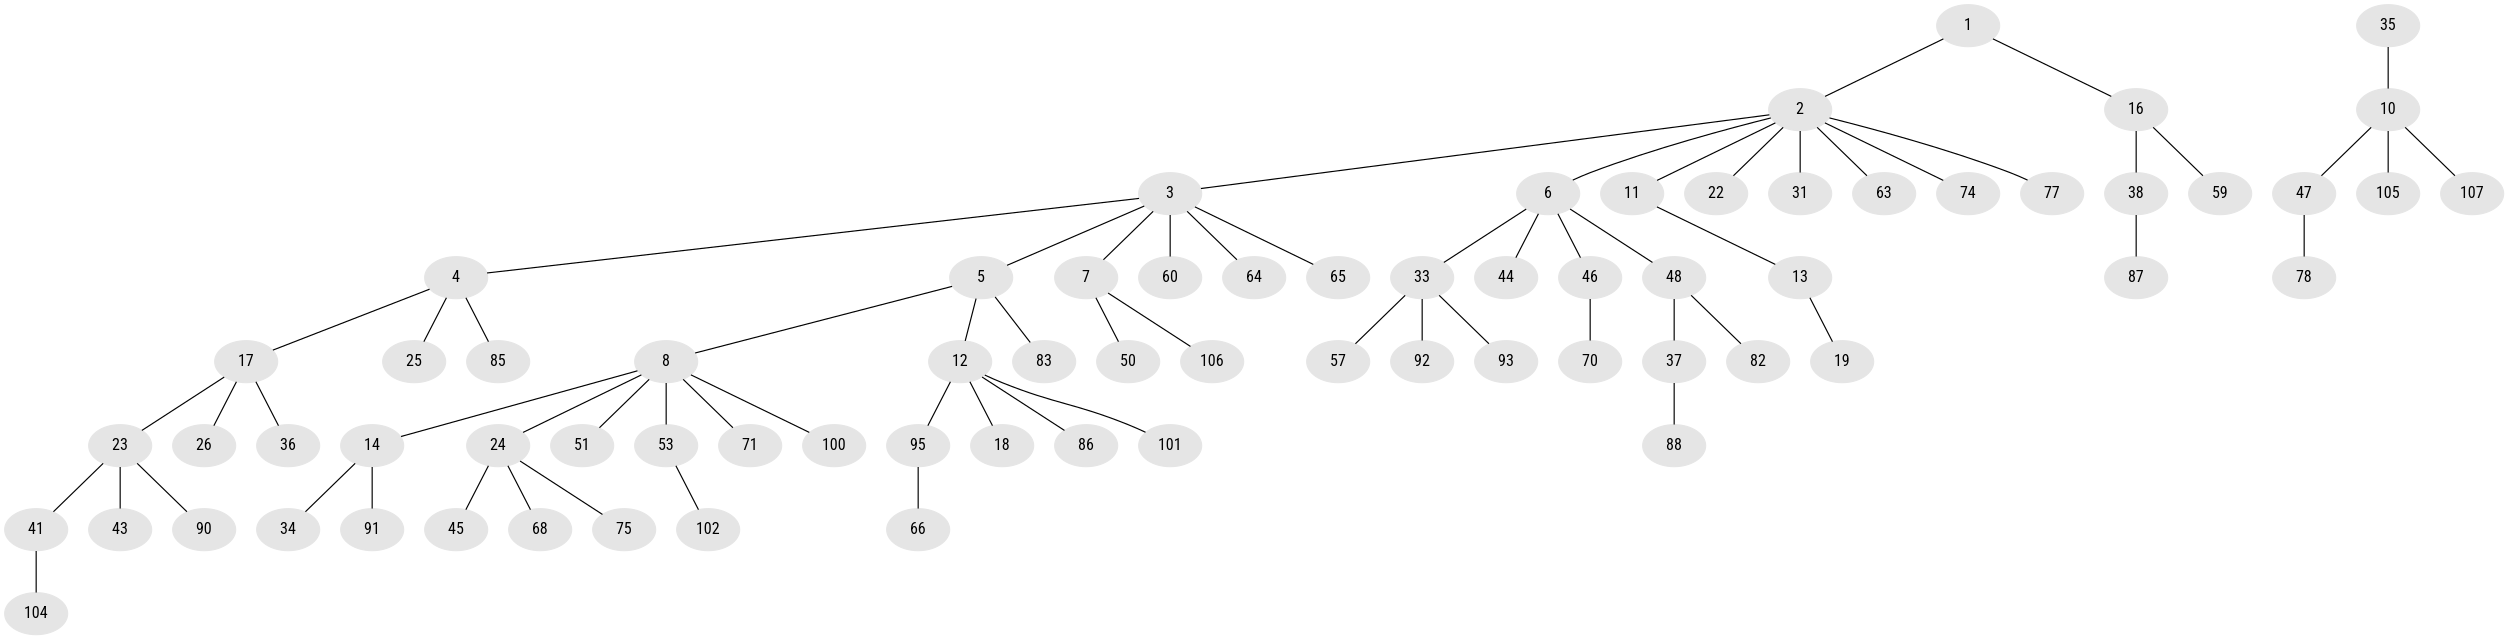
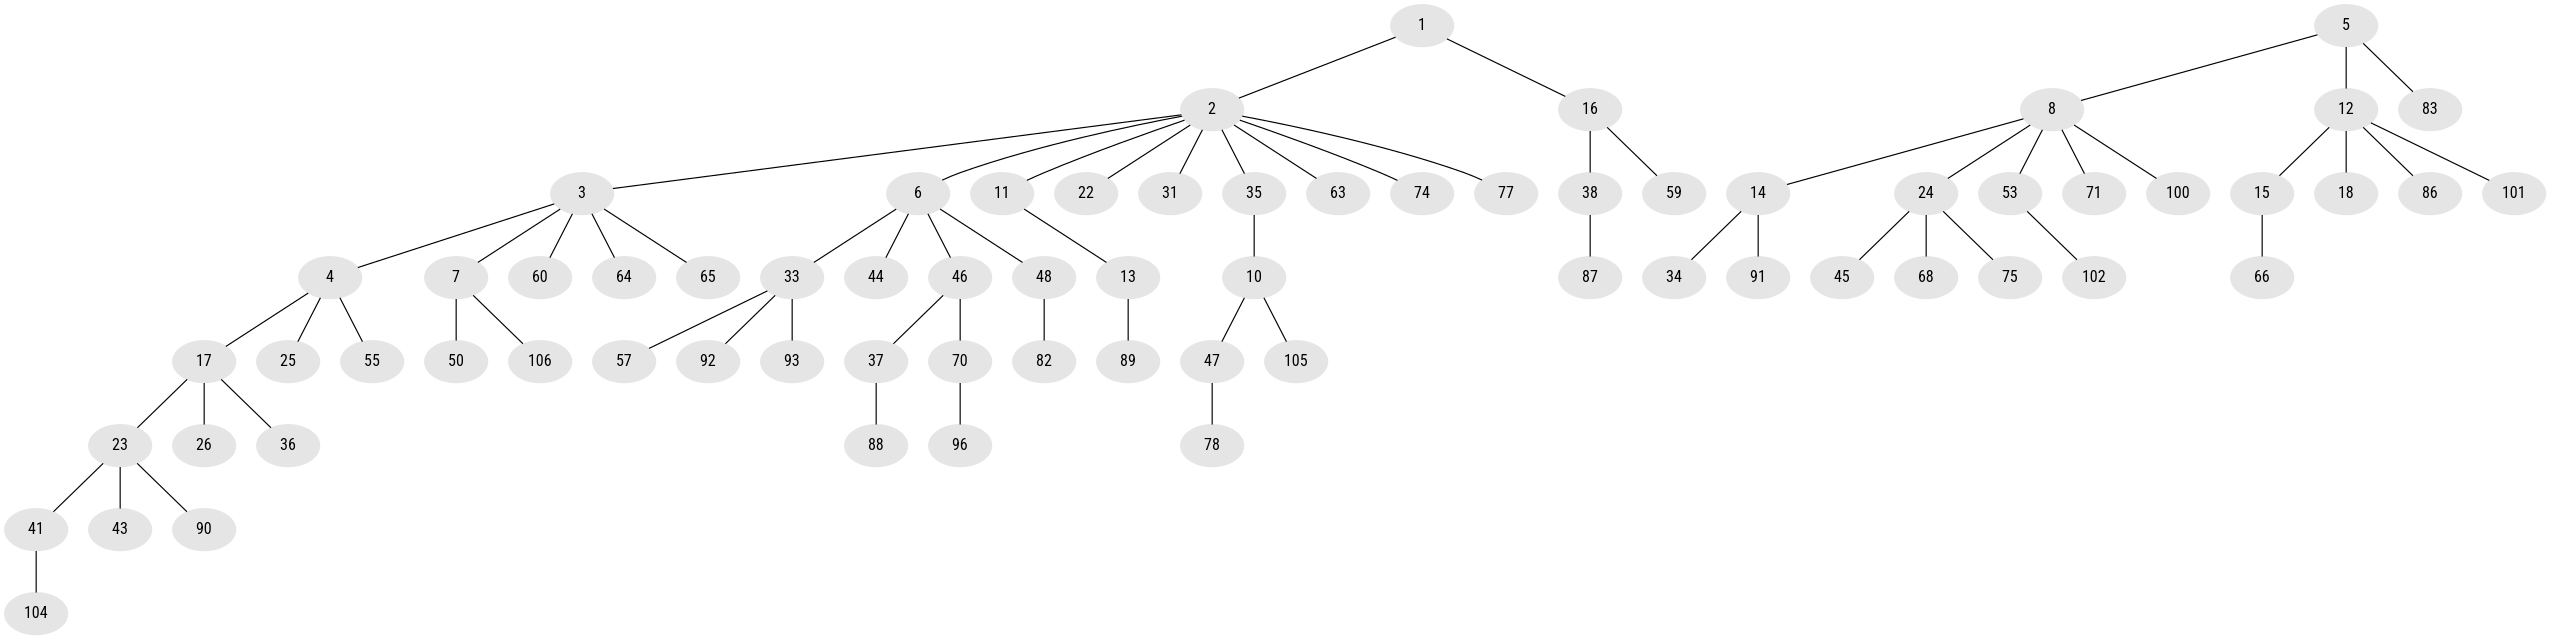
none -> (1233, 152)
(2472, 194) -> none
(1076, 236) -> none
(1674, 320) -> (918, 320)
(498, 362) -> (372, 362)
(1842, 362) -> (1128, 362)
(582, 446) -> none
(918, 446) -> (2262, 194)
none -> (960, 446)
